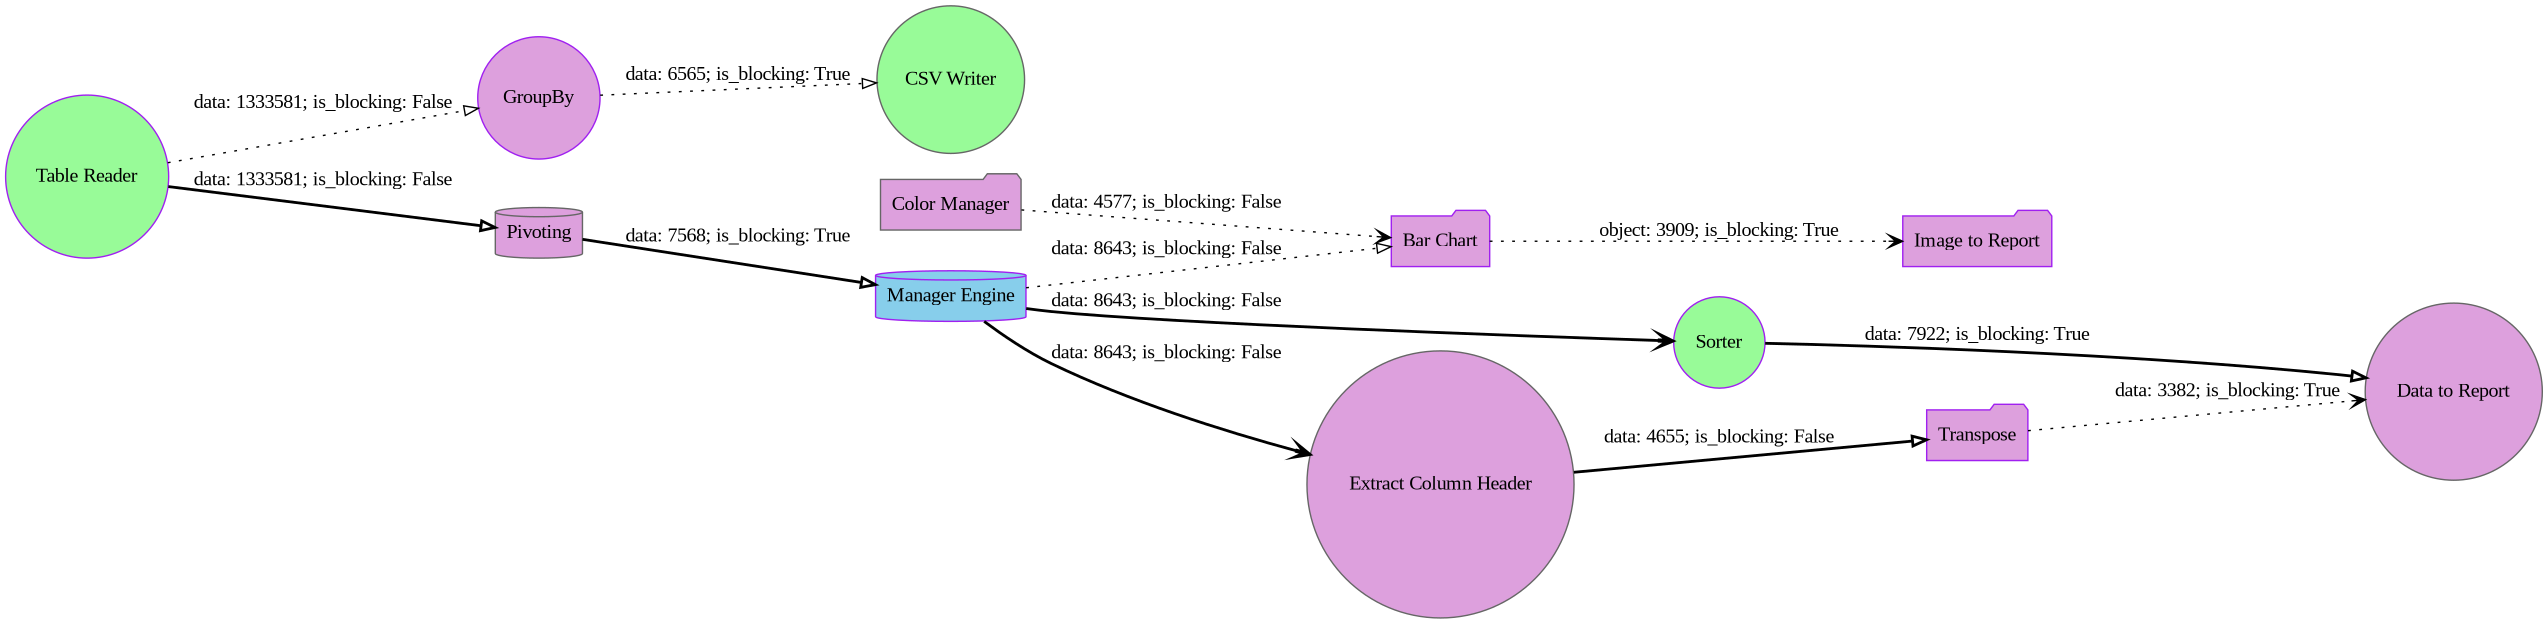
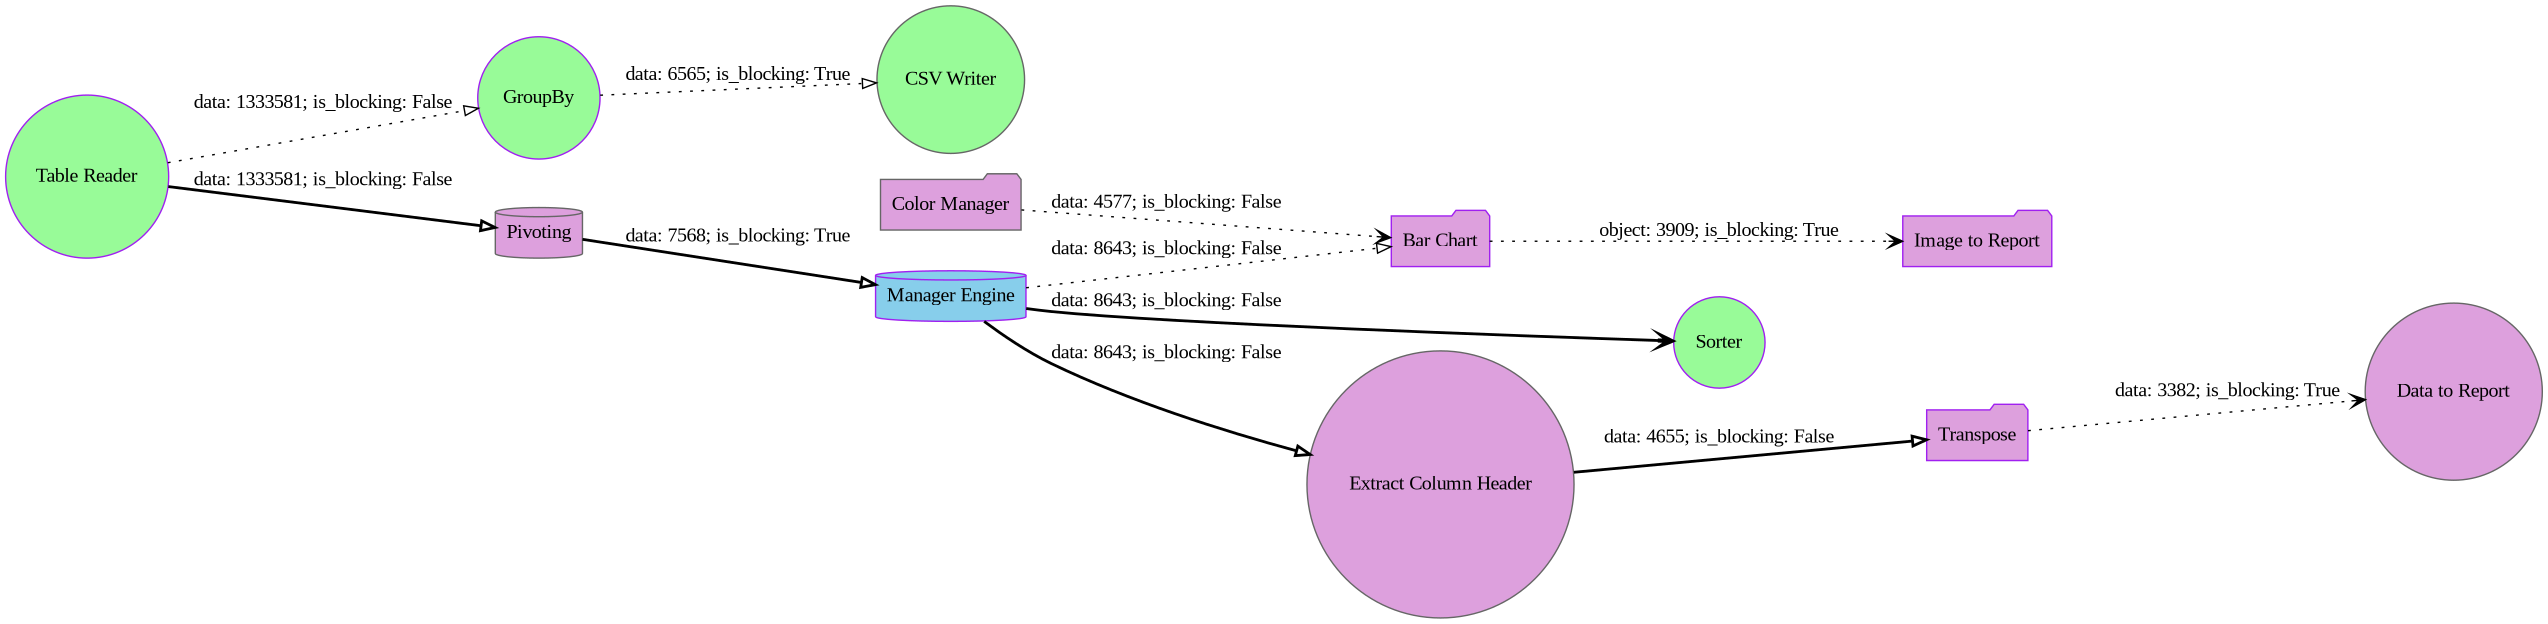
(539, 98) -> (539, 98)
(2059, 354) -> none
(1135, 399) -> (1135, 399)
